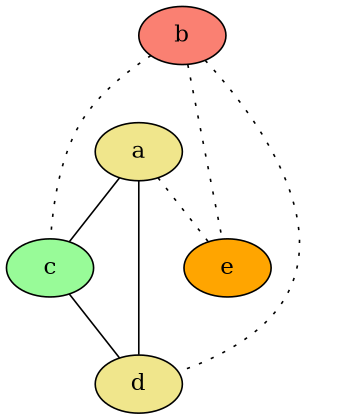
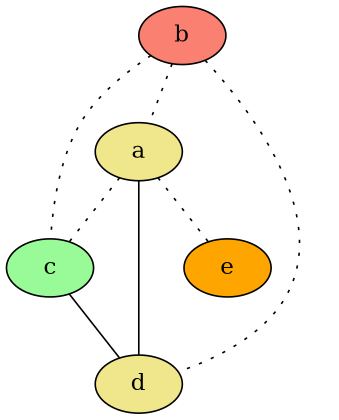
(205, 152) -> (161, 93)
(94, 210) -> (94, 210)
